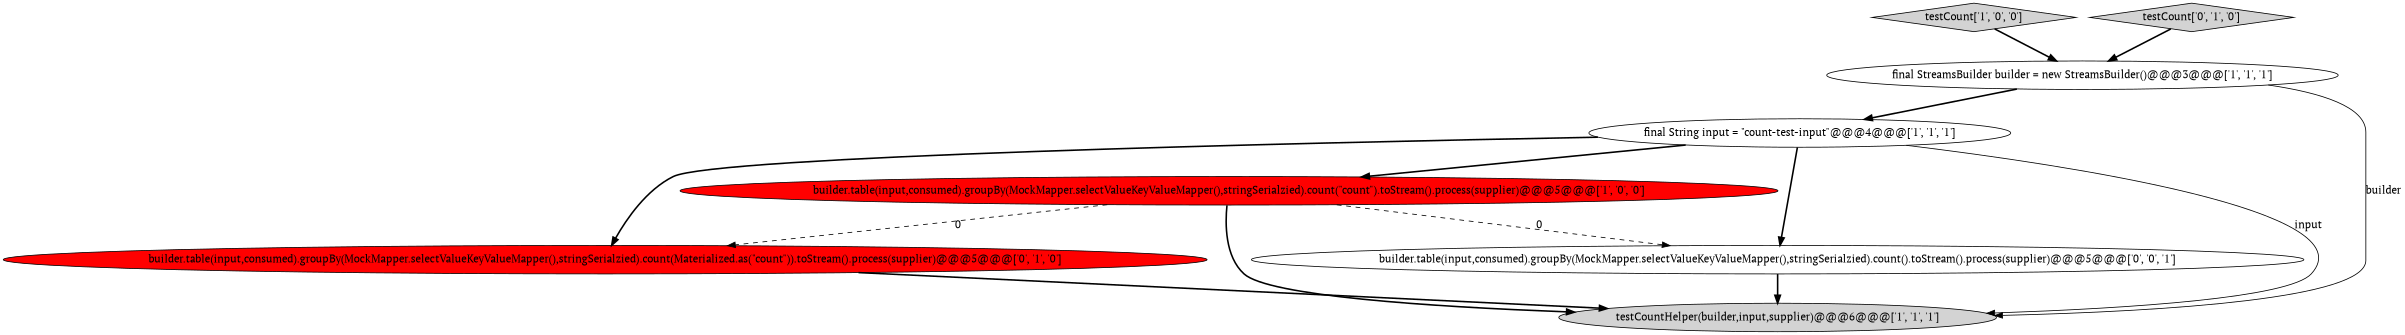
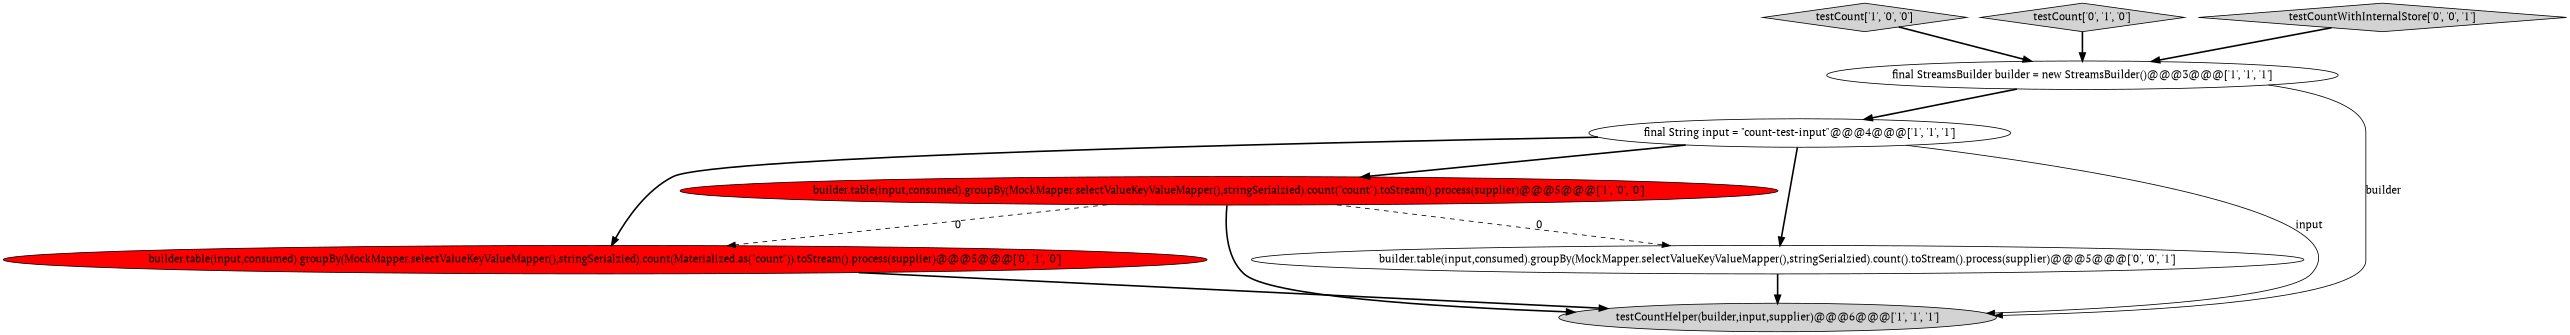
none -> (2382, 17)
